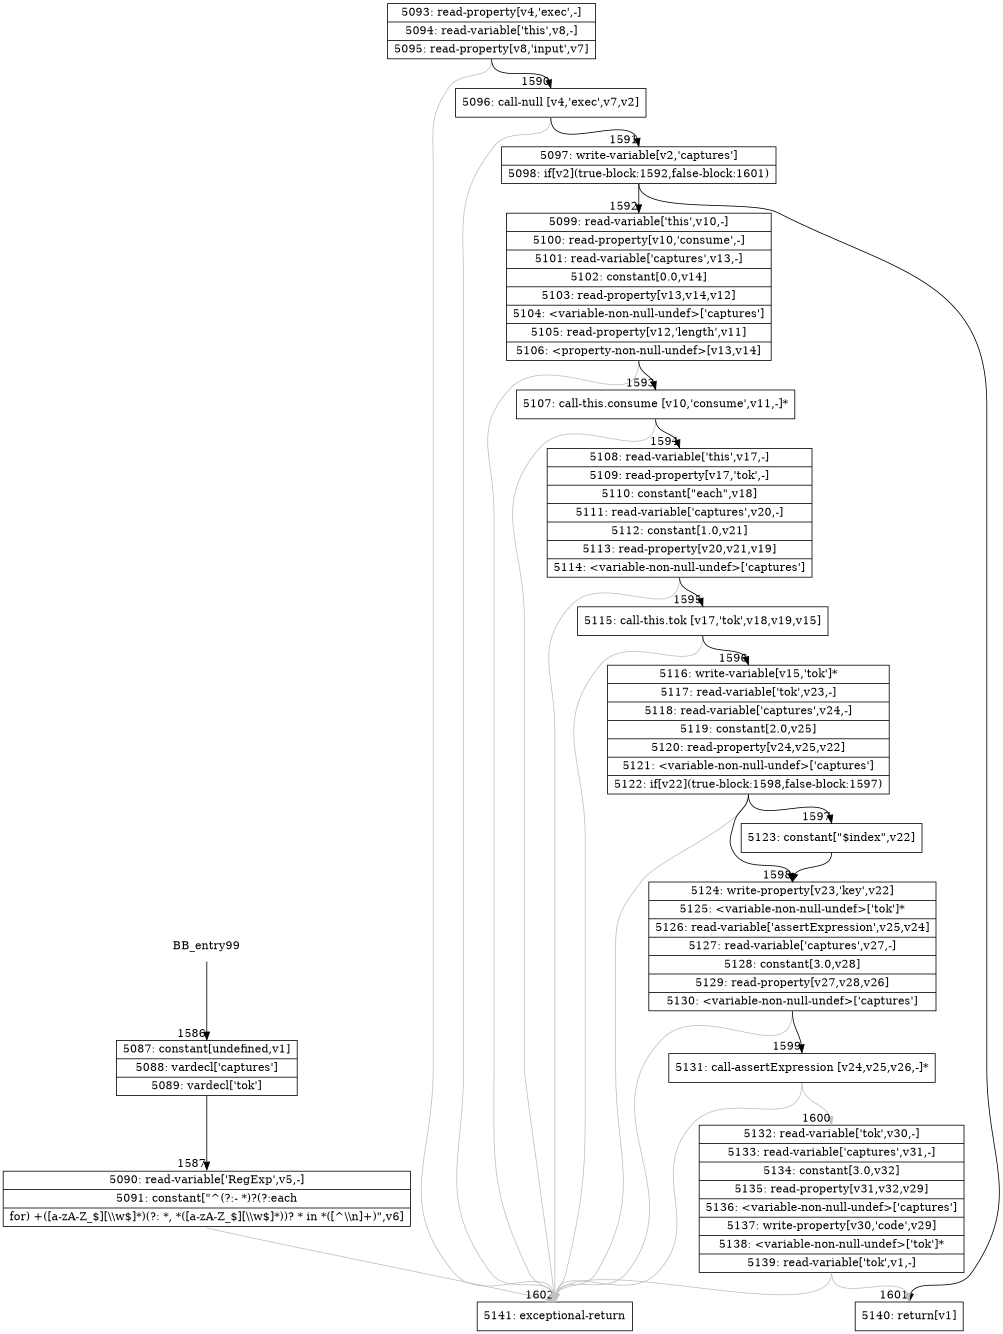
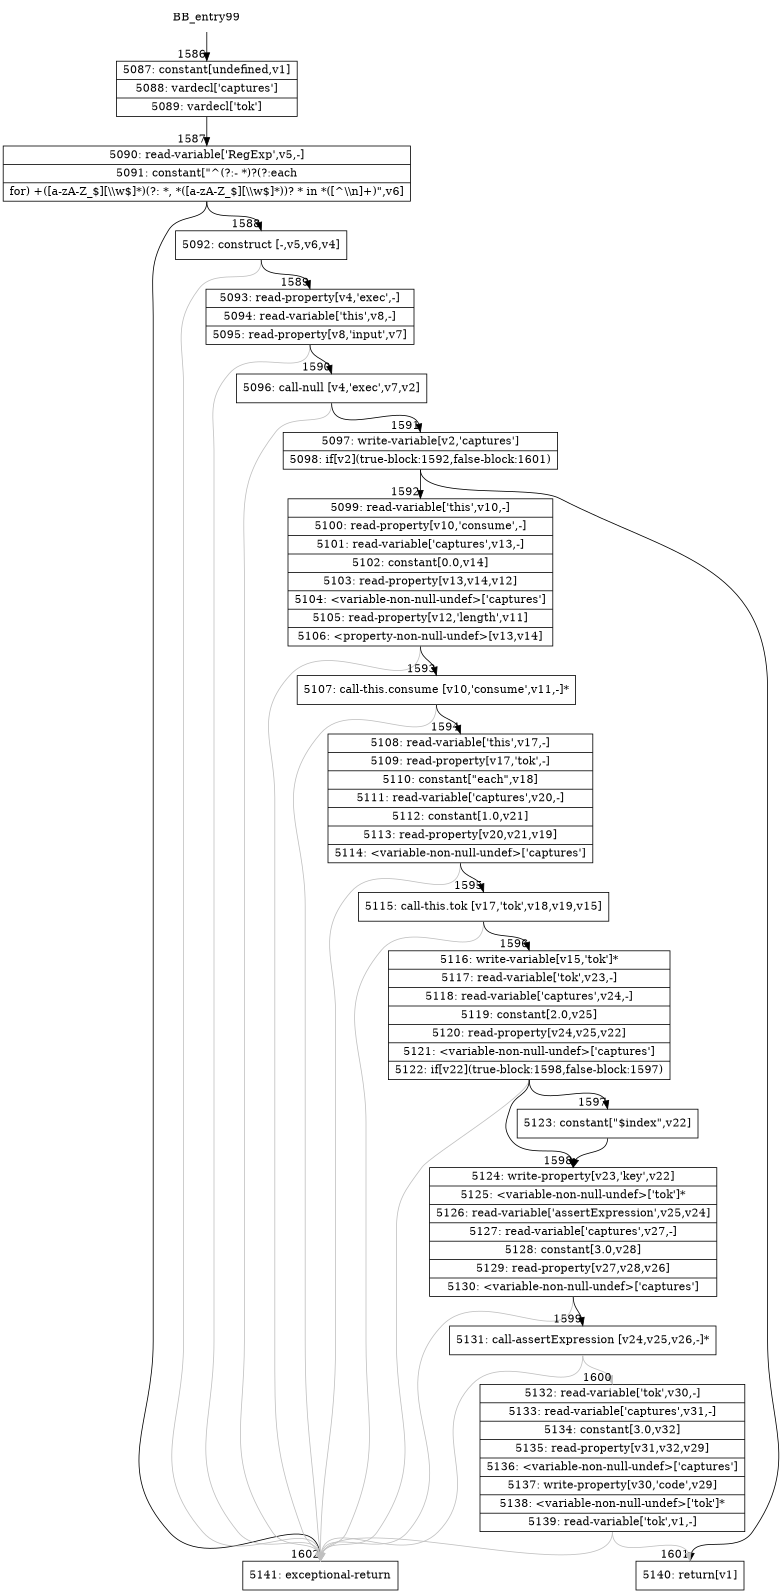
none -> (261, 245)
(377, 1264) -> (153, 941)
